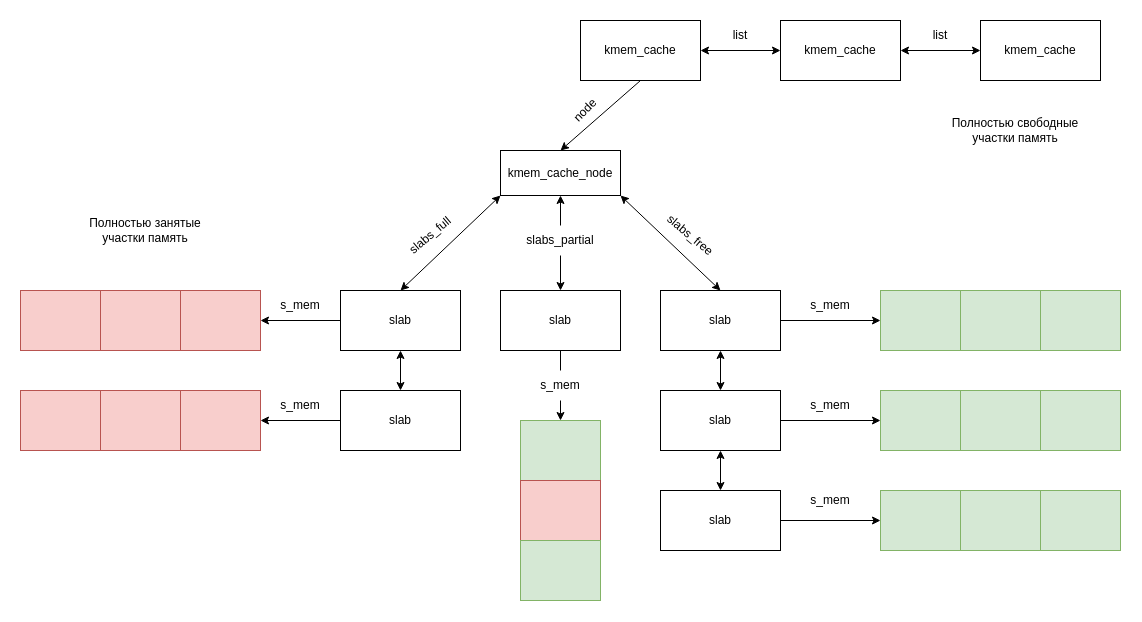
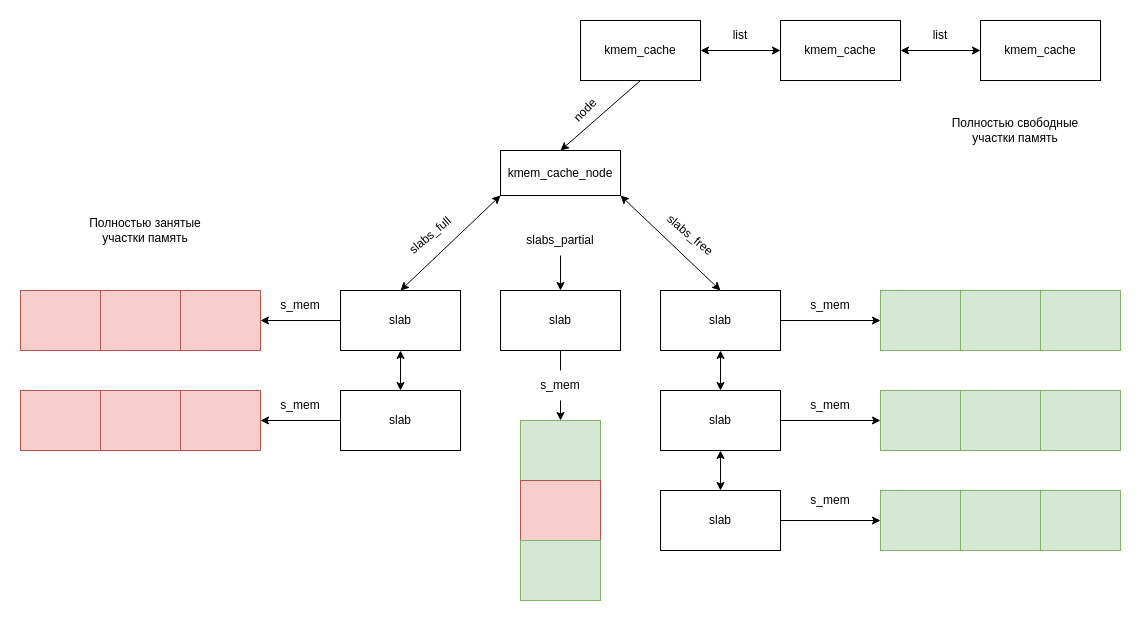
(561, 214) -> none
